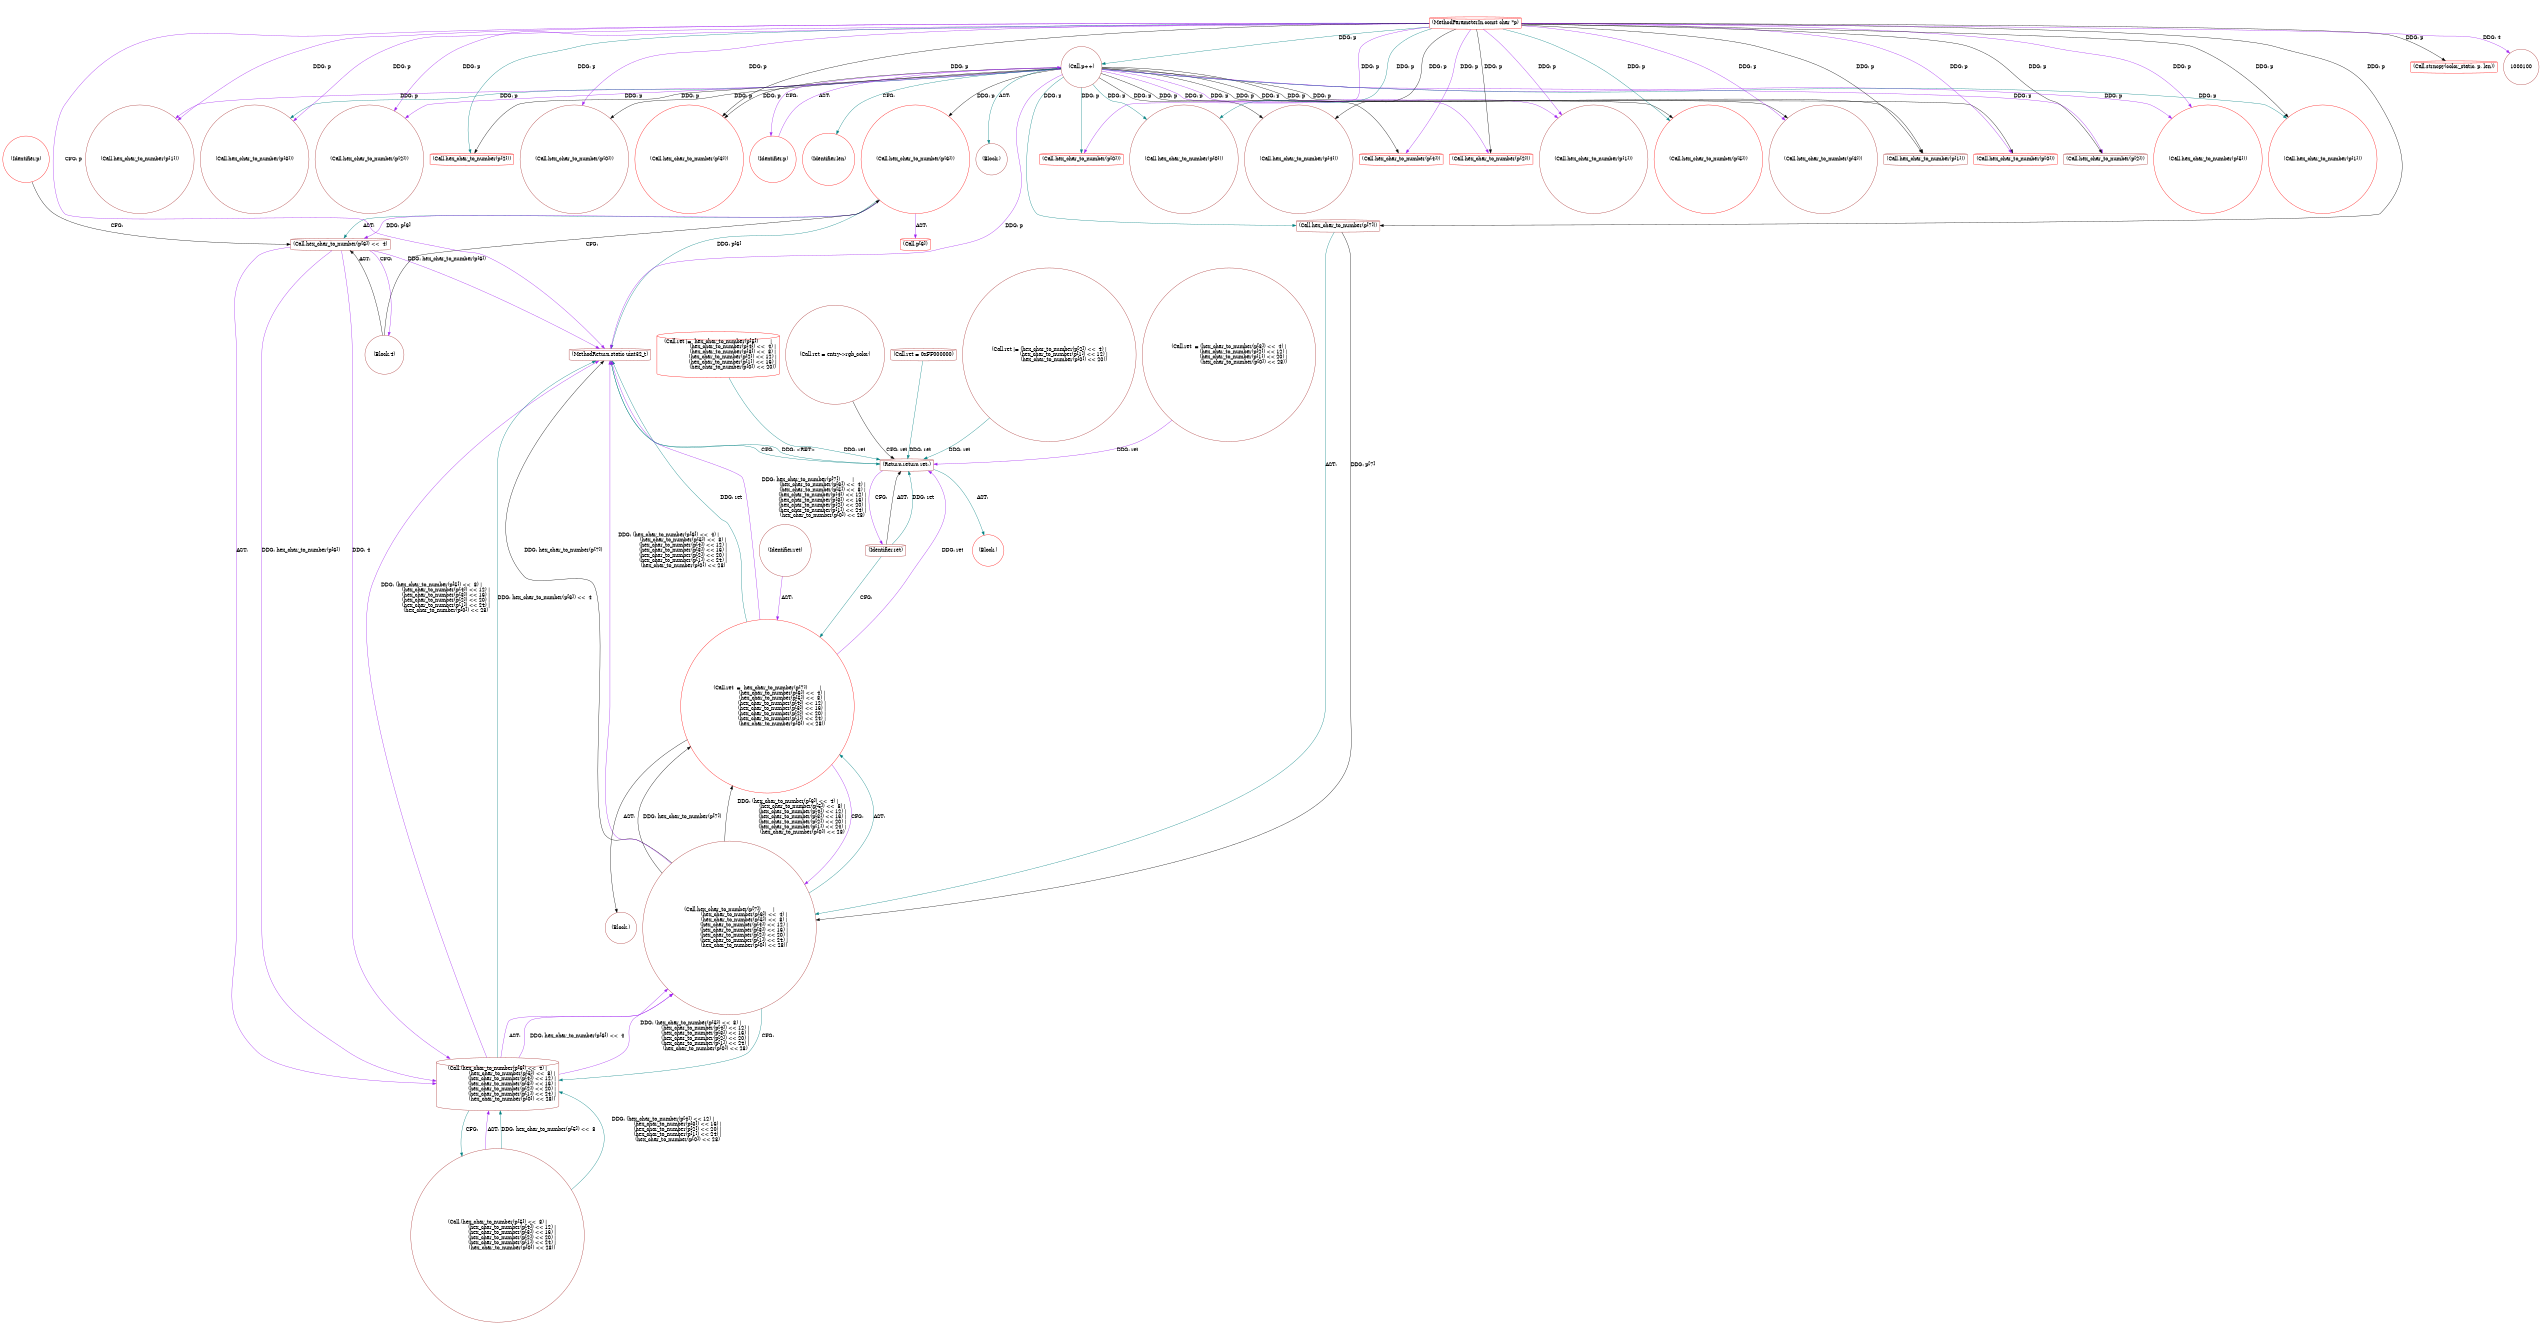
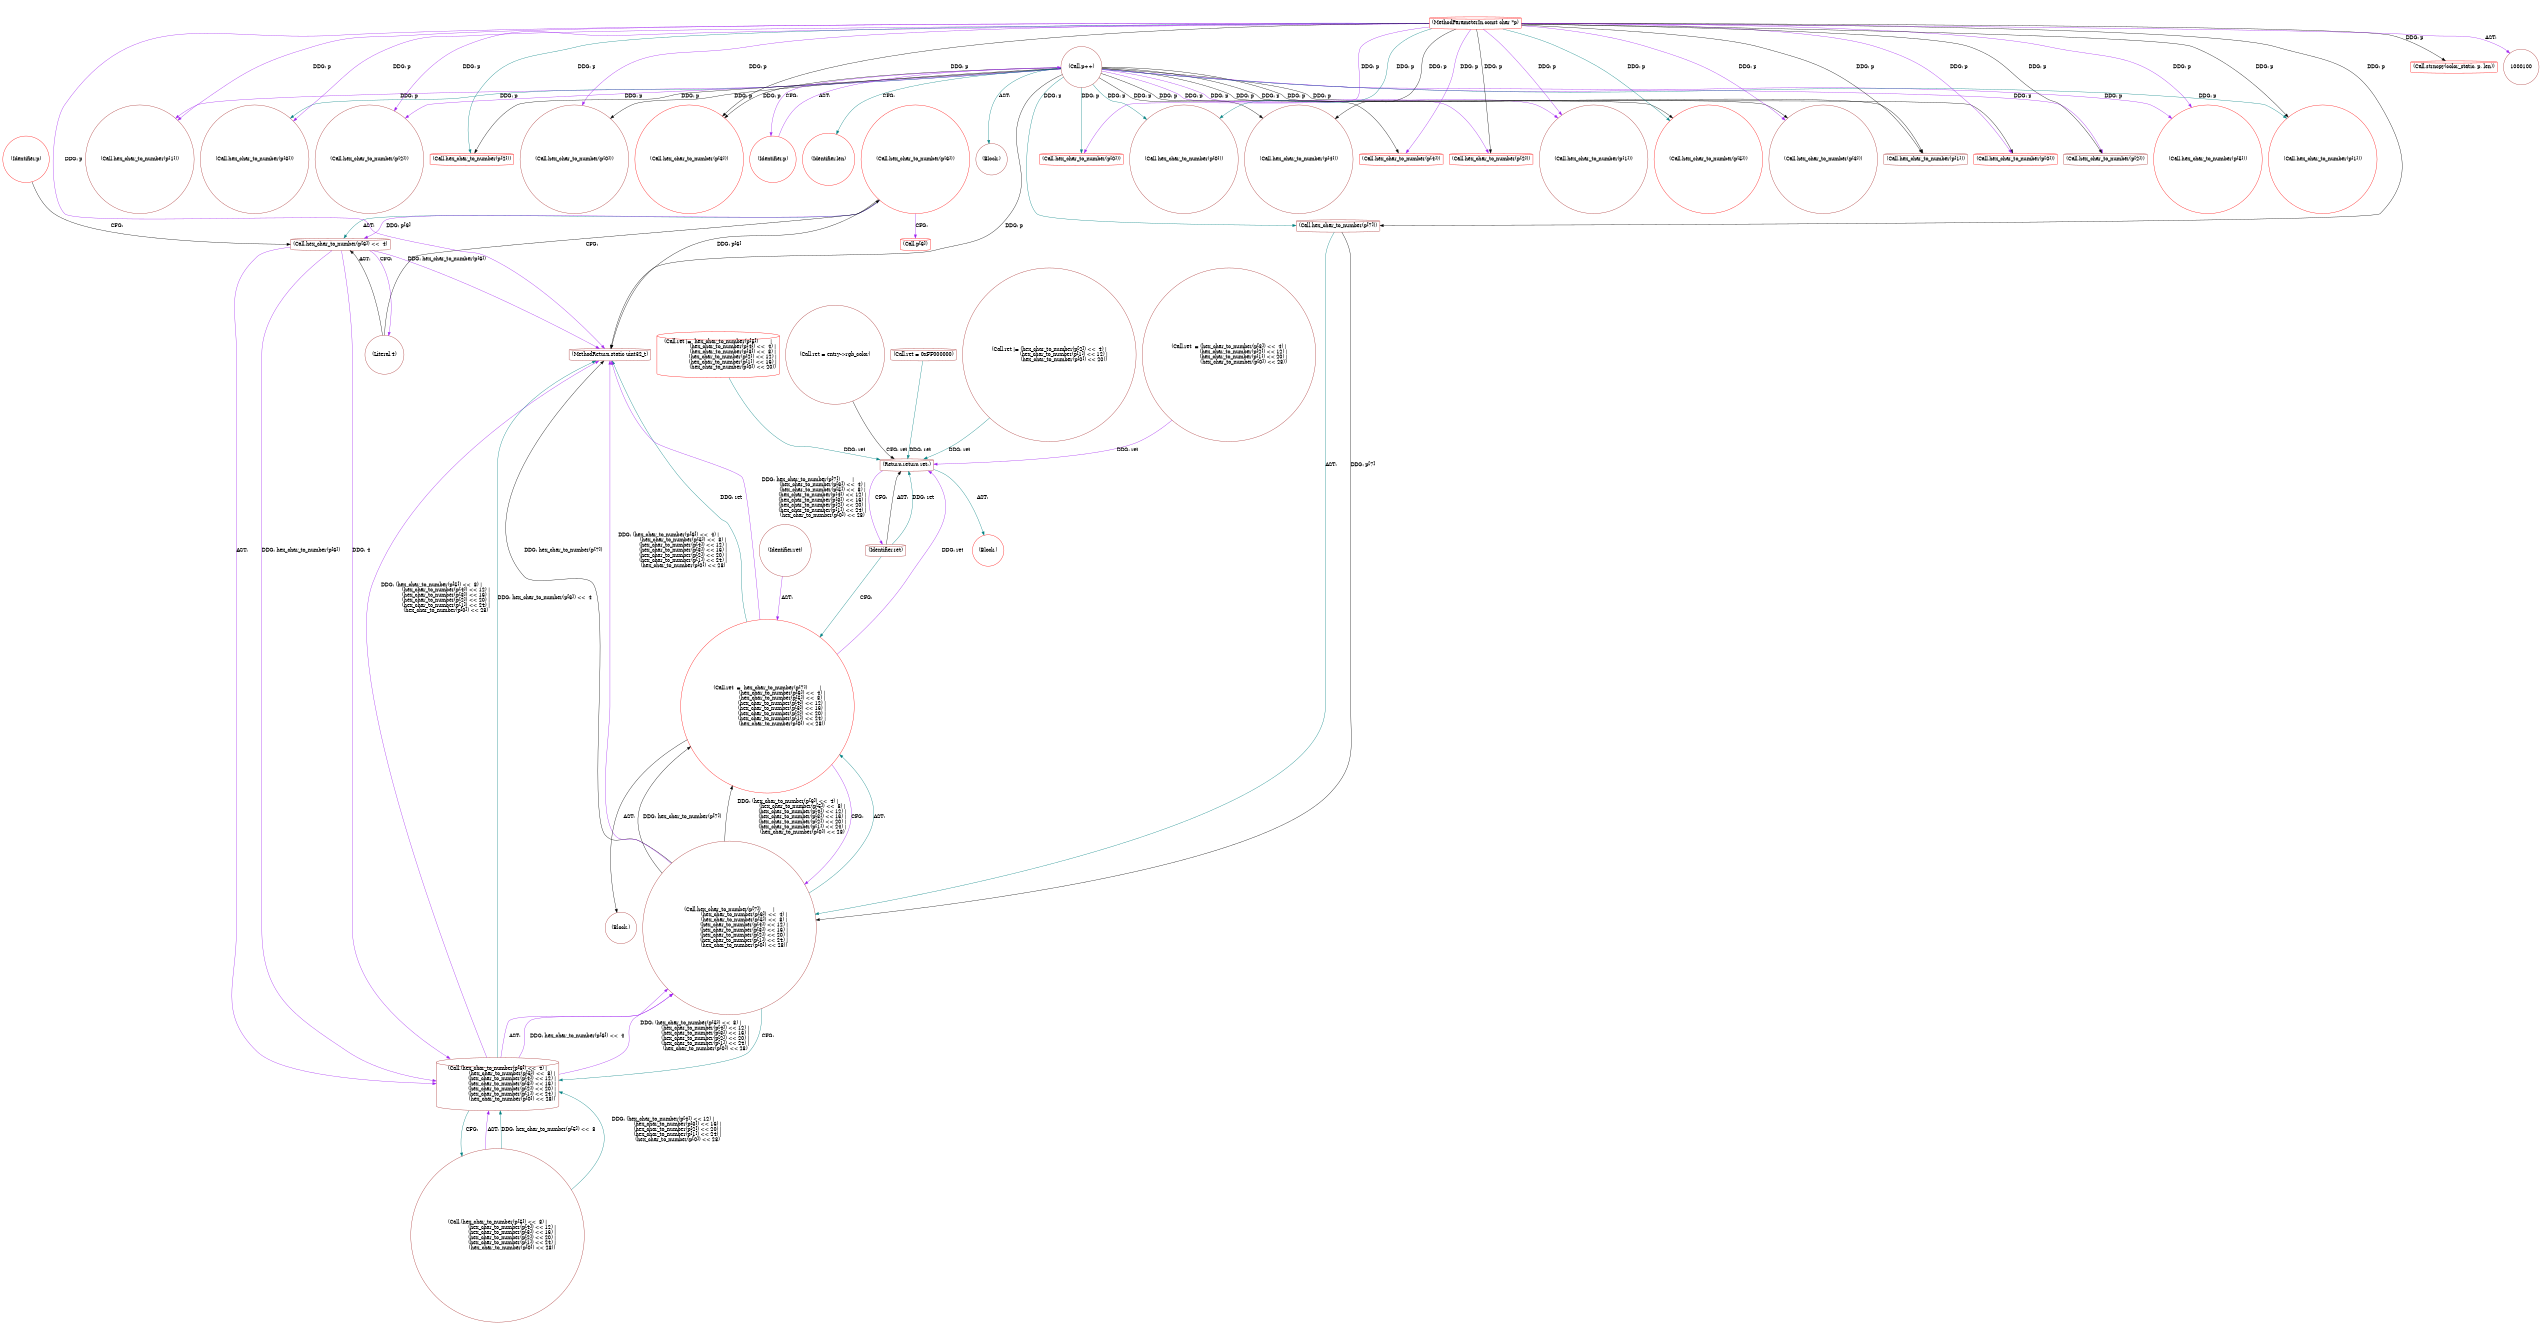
(2492, 38) -> (2492, 38)
(1267, 43) -> none
(1002, 82) -> none
(74, 159) -> (74, 159)
(922, 226) -> (922, 226)
(722, 238) -> (722, 238)
(873, 254) -> (873, 254)
(384, 355) -> (384, 355)
(755, 445) -> none
(751, 447) -> none
